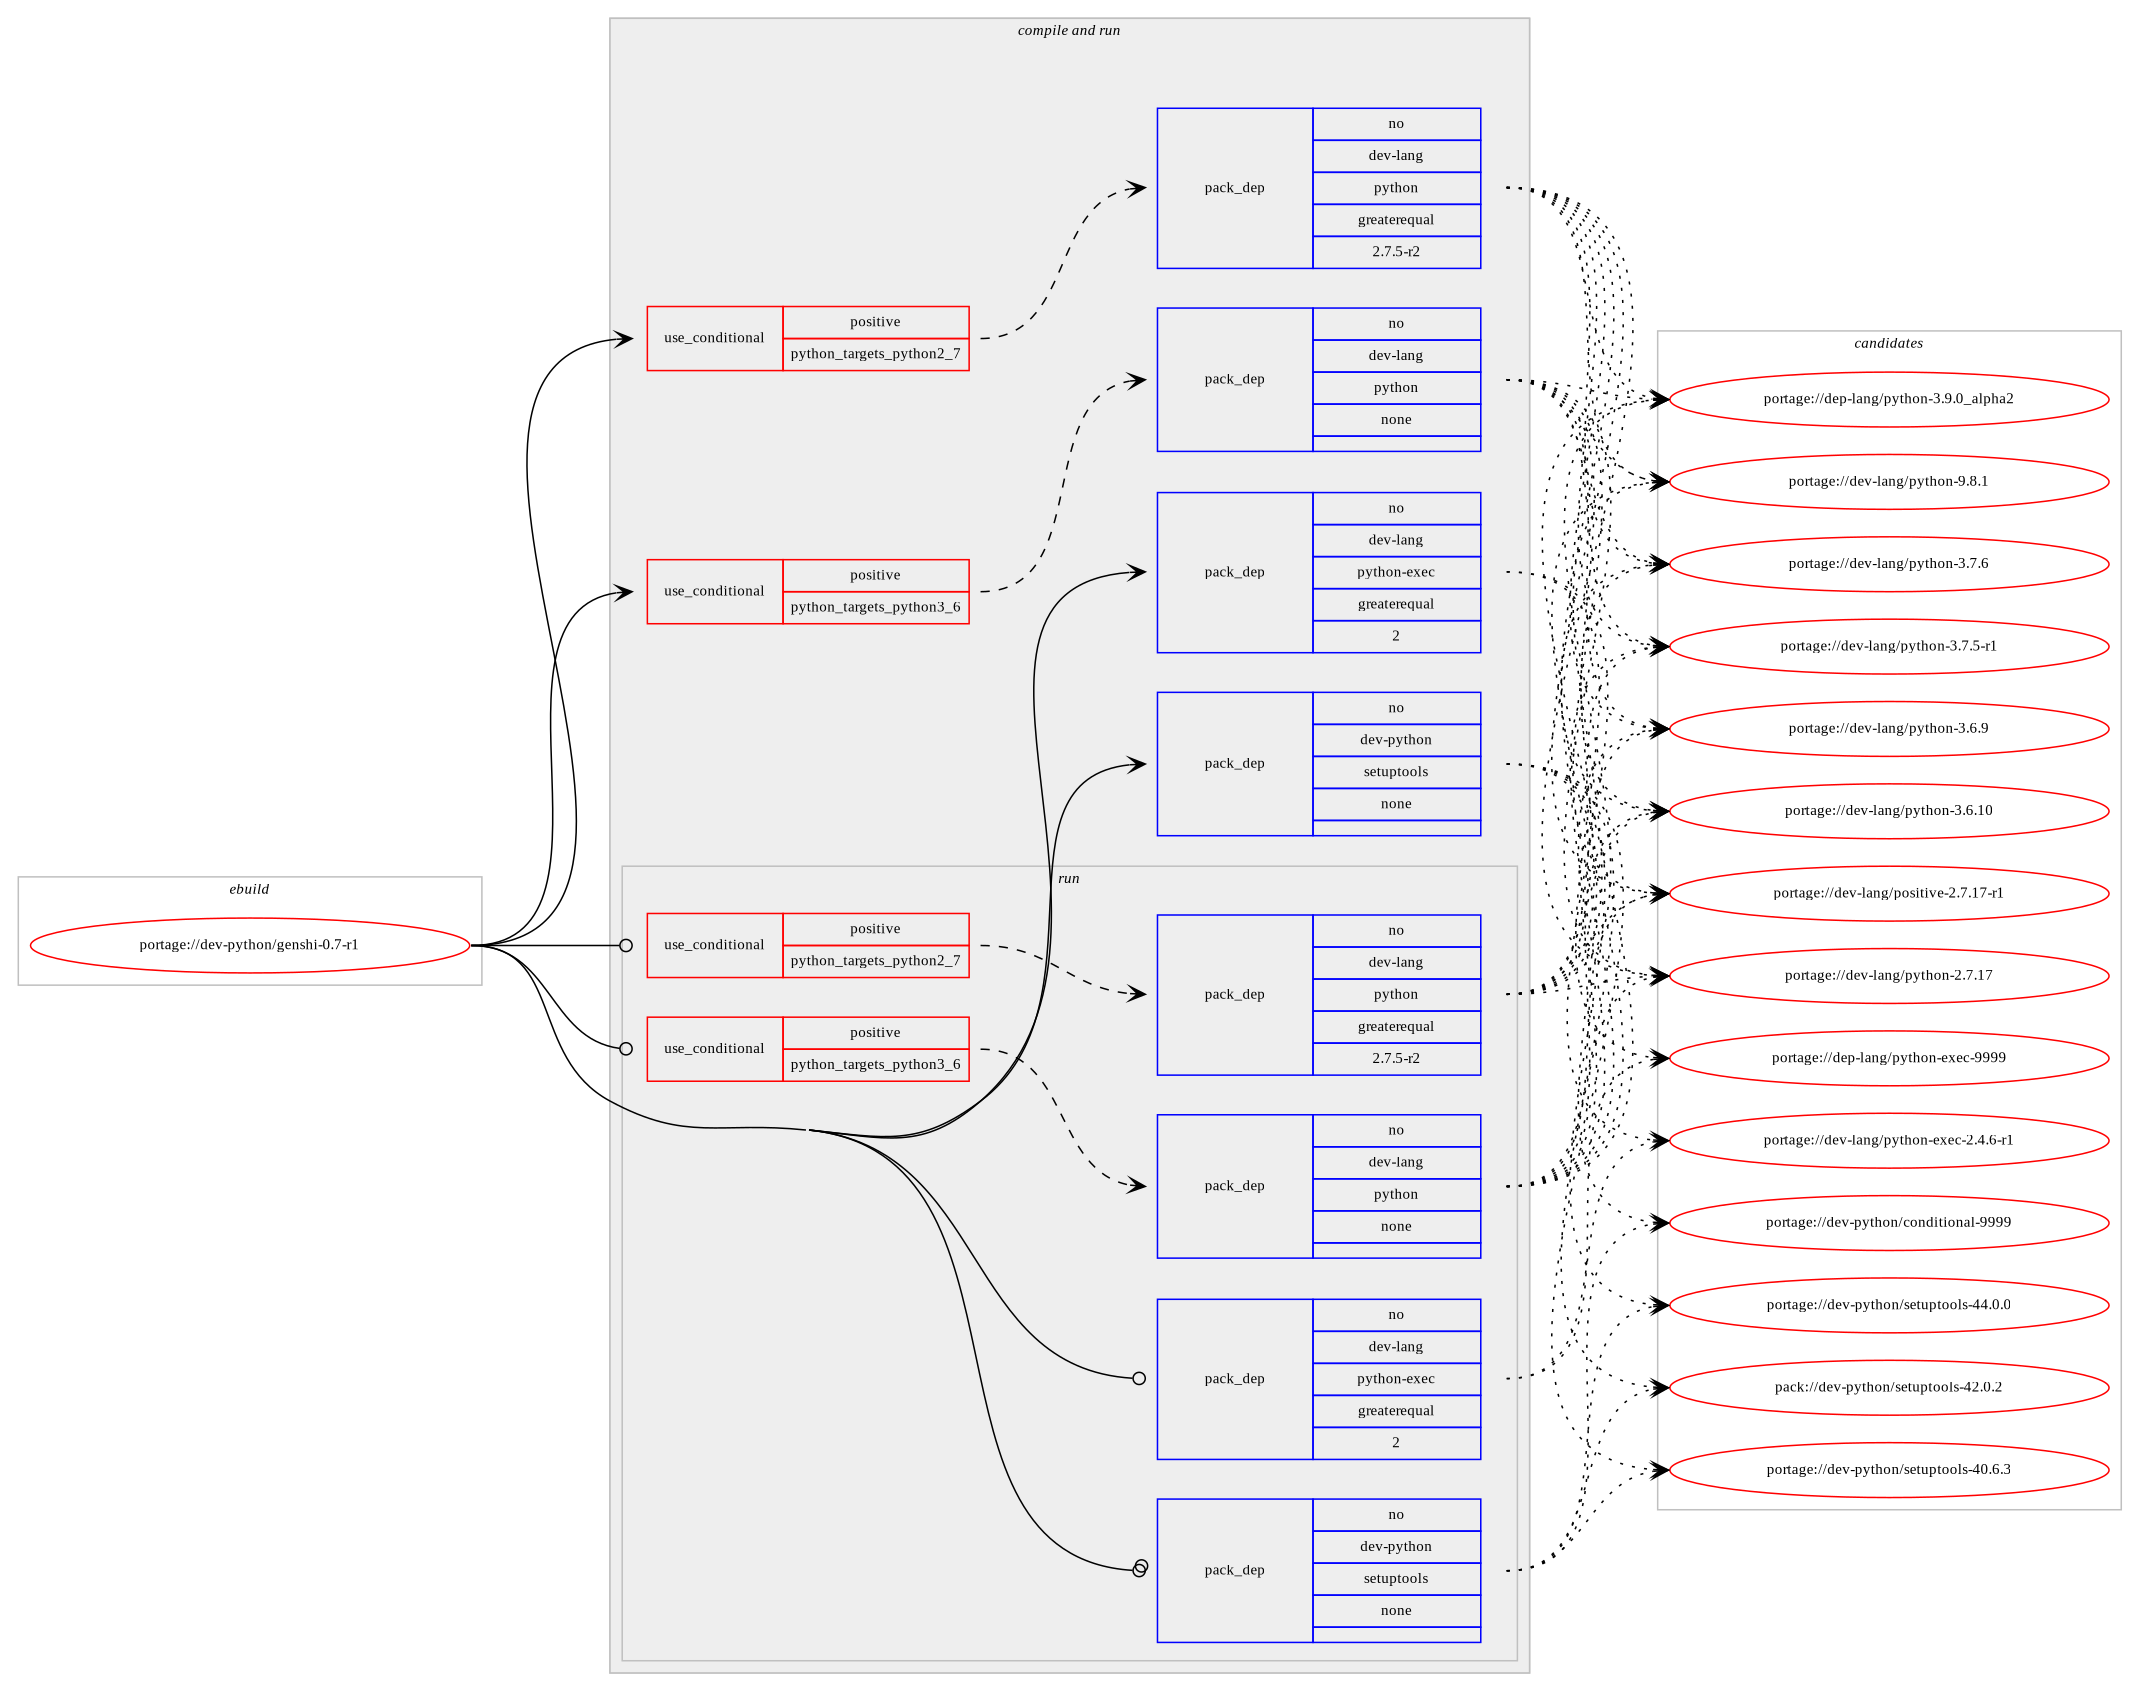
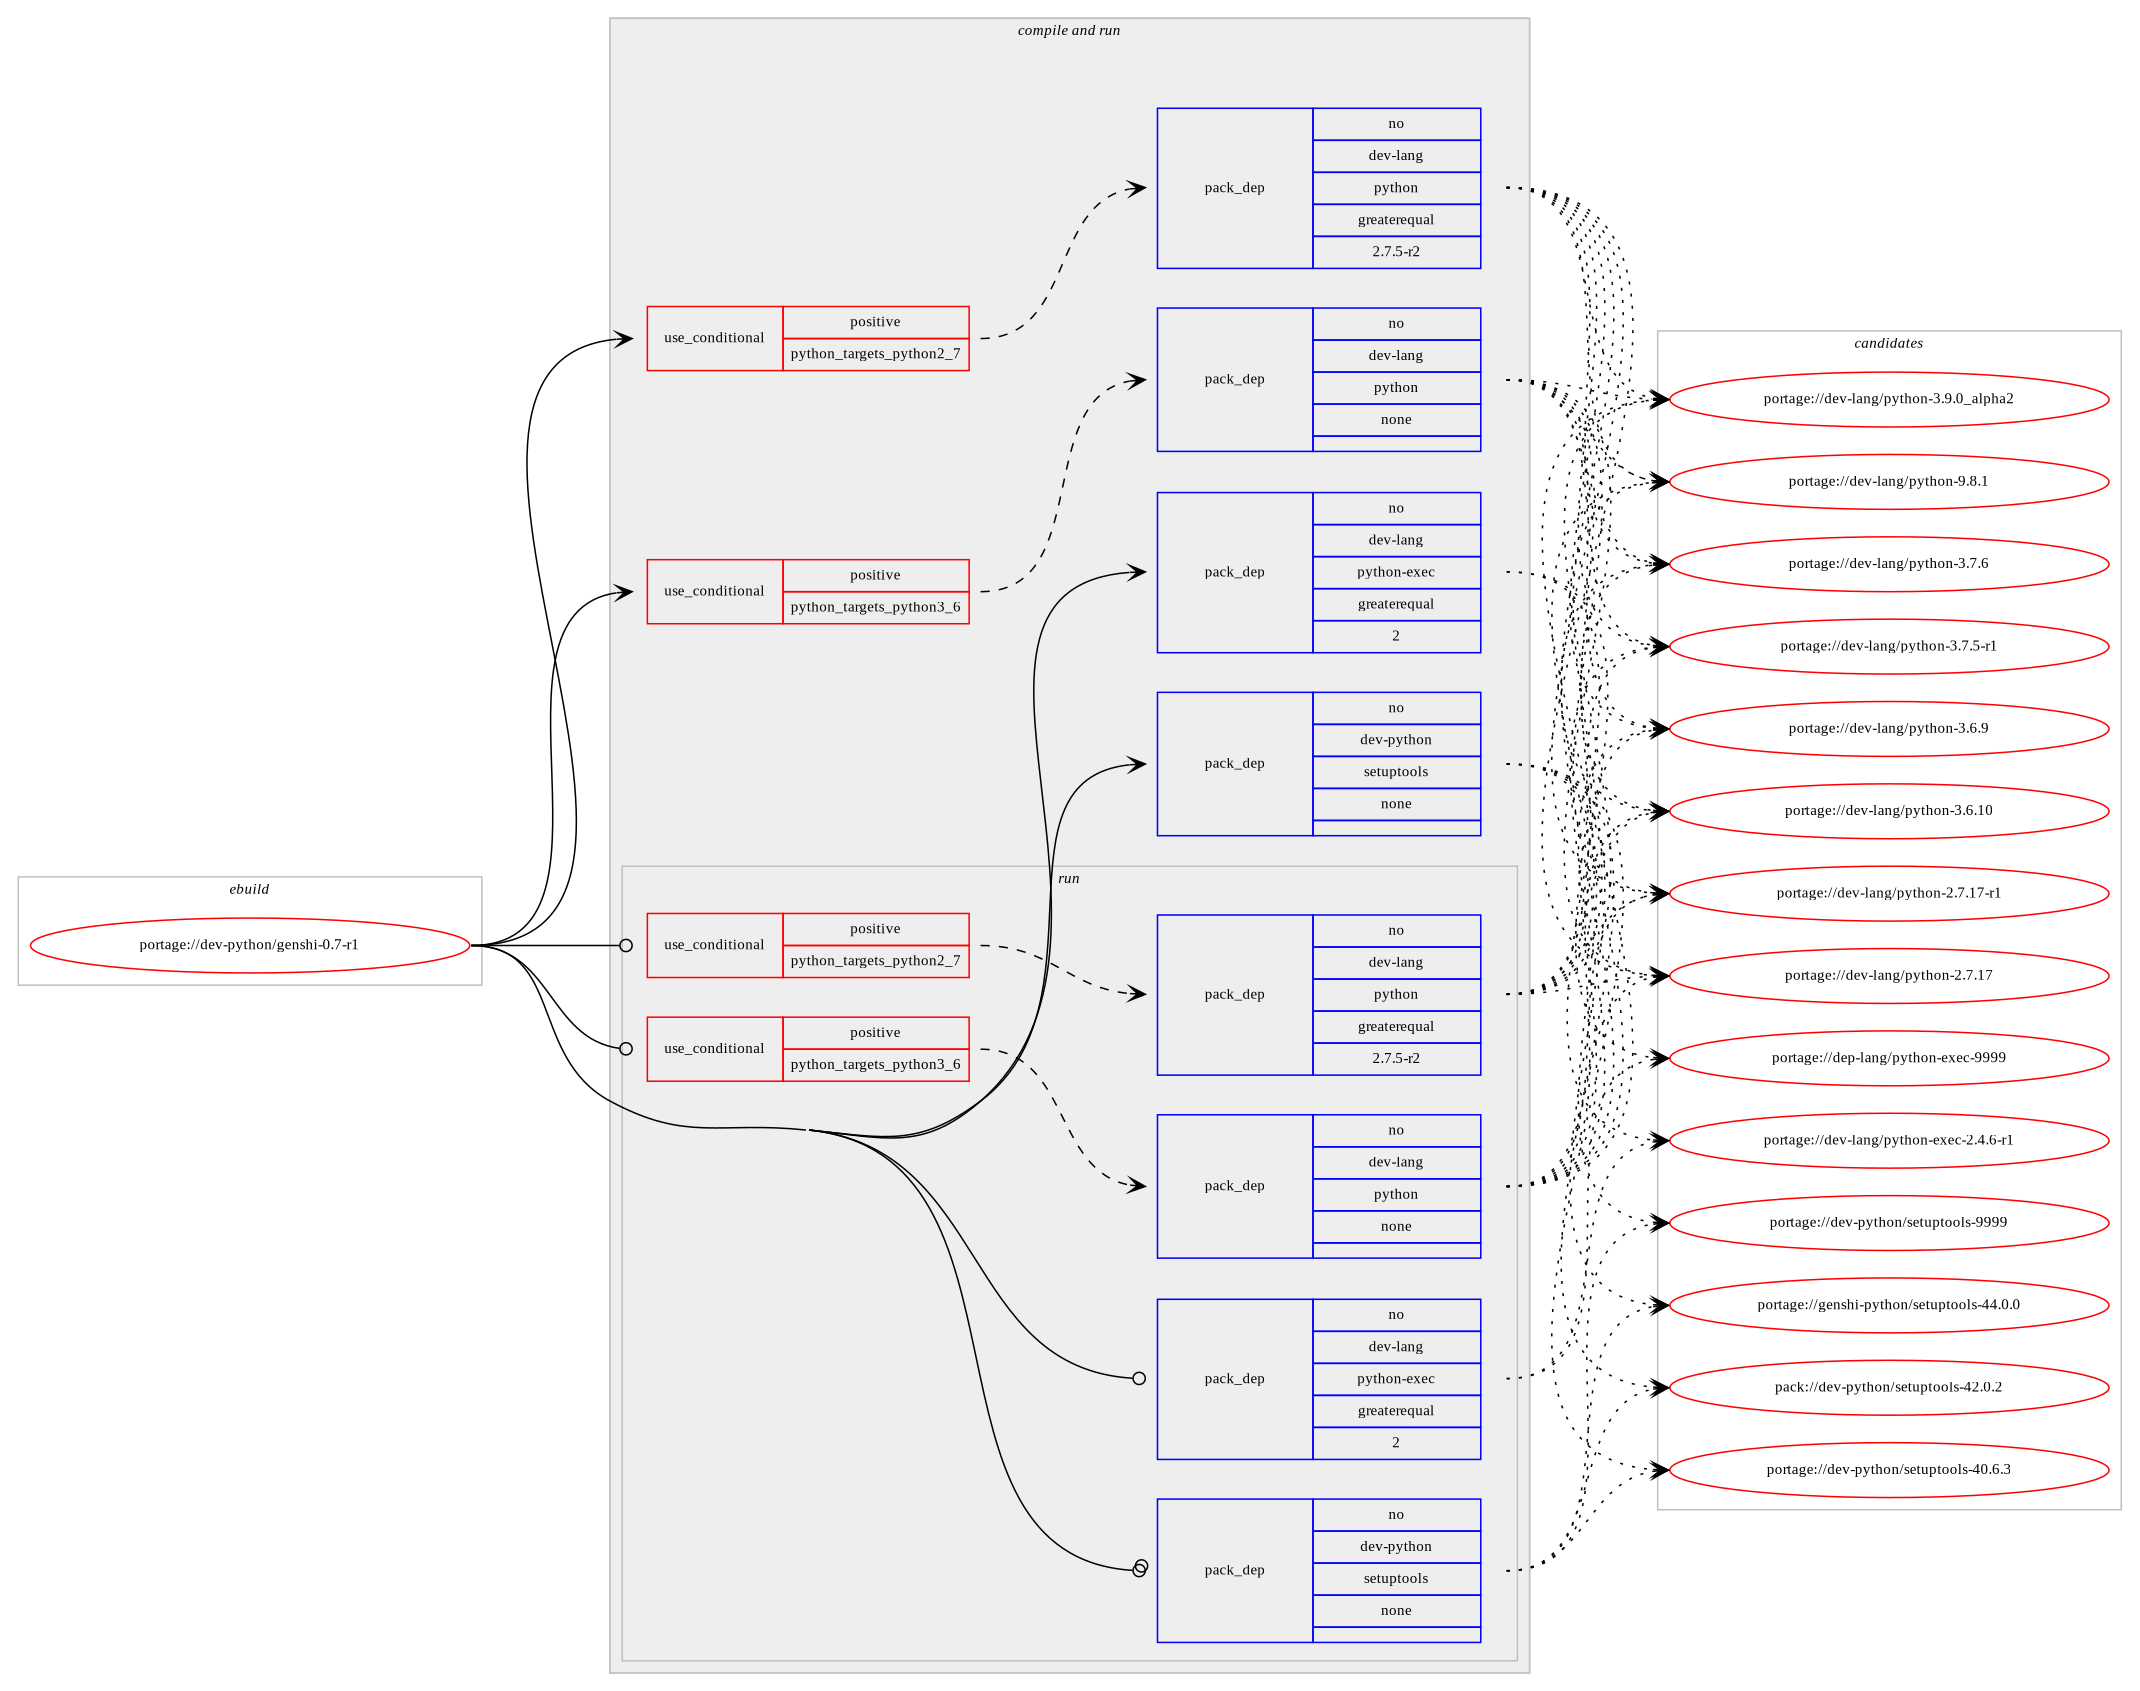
(1889, 400) -> (1889, 400)
(1889, 894) -> (1889, 894)
(1889, 1223) -> (1889, 1223)
(1889, 1305) -> (1889, 1305)
